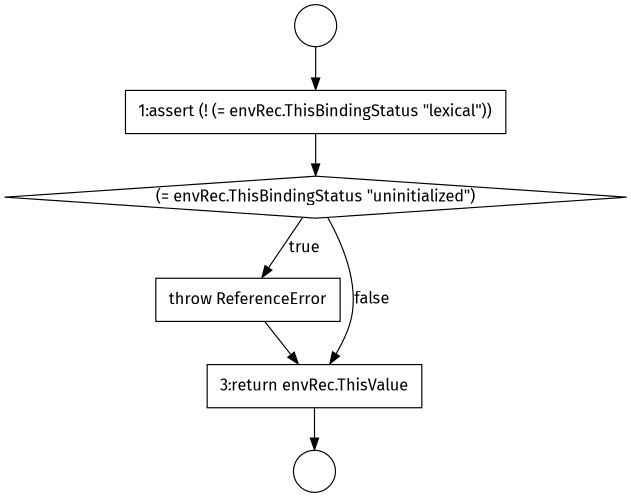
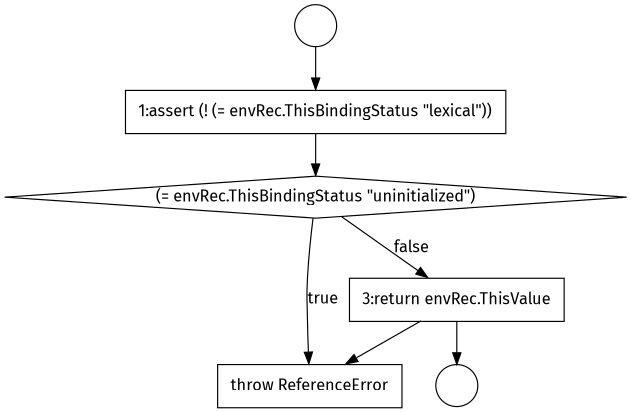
(278, 338) -> (389, 339)
